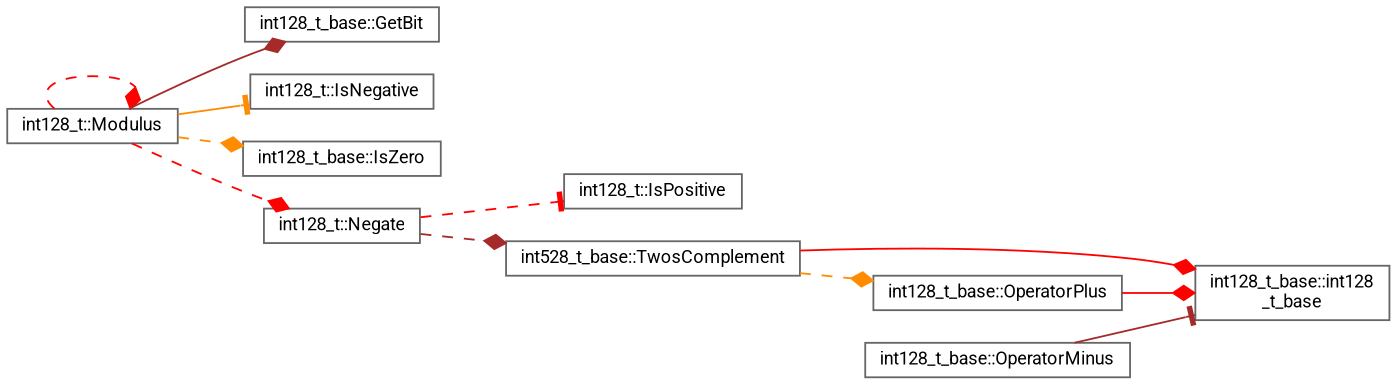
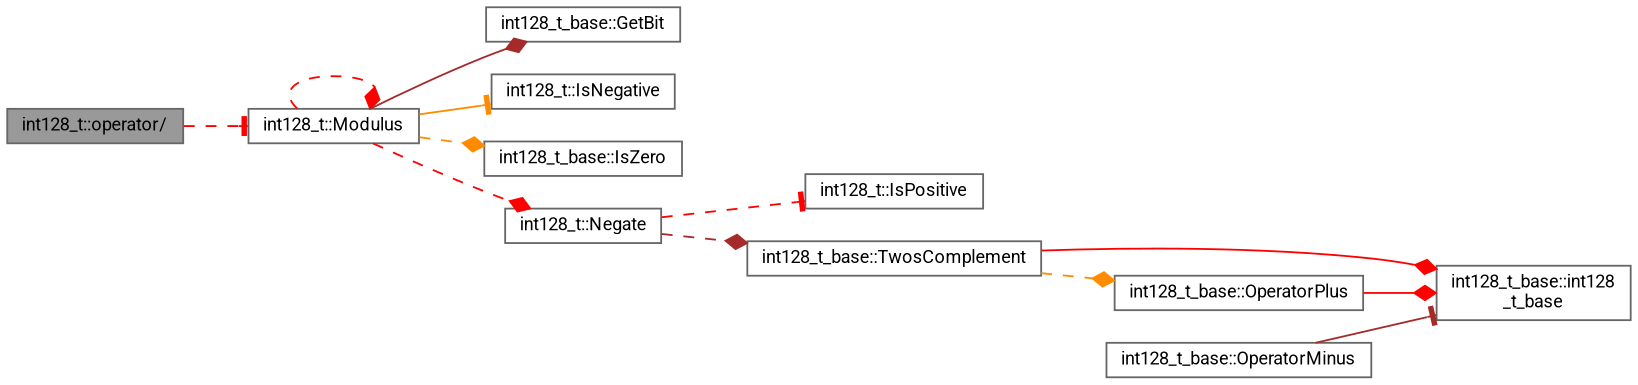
none -> (95, 126)
(653, 258) -> (894, 258)
